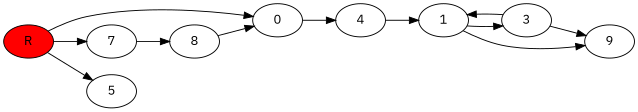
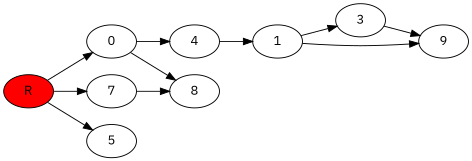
(490, 14) -> none
(232, 32) -> (149, 64)
